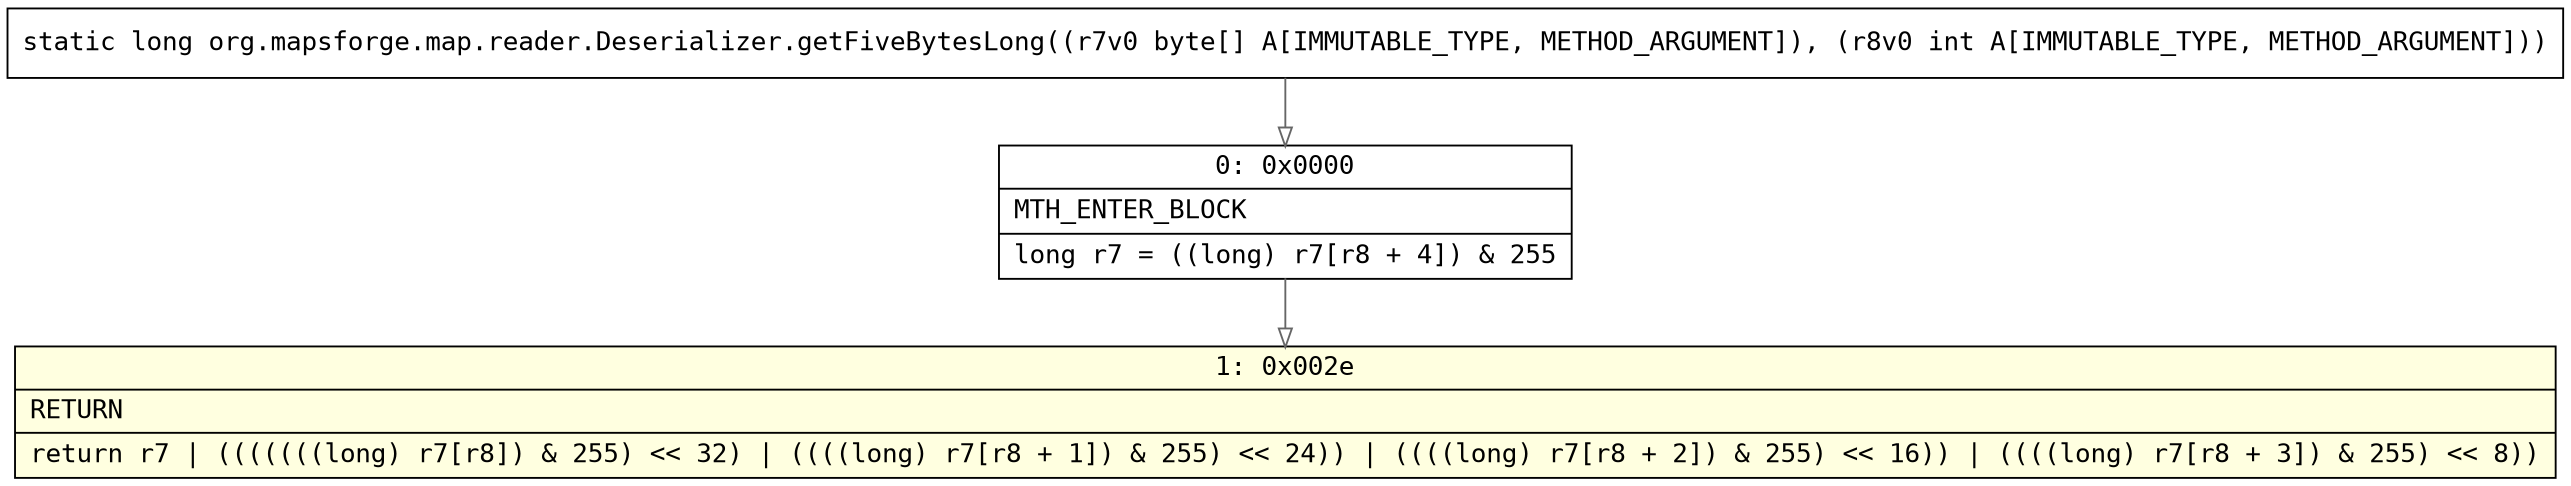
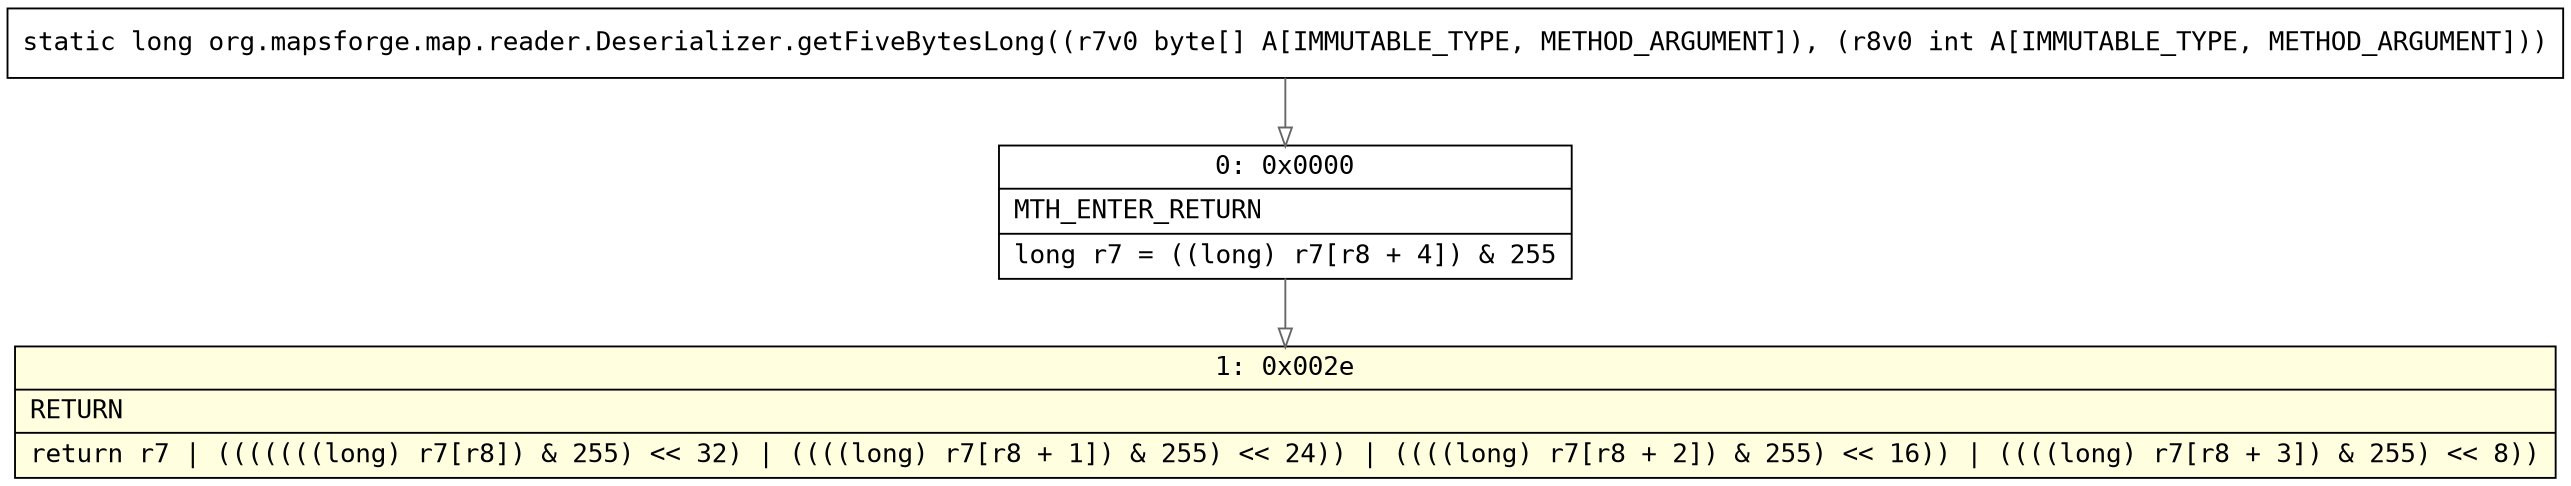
(1130, 210) -> (1139, 210)
